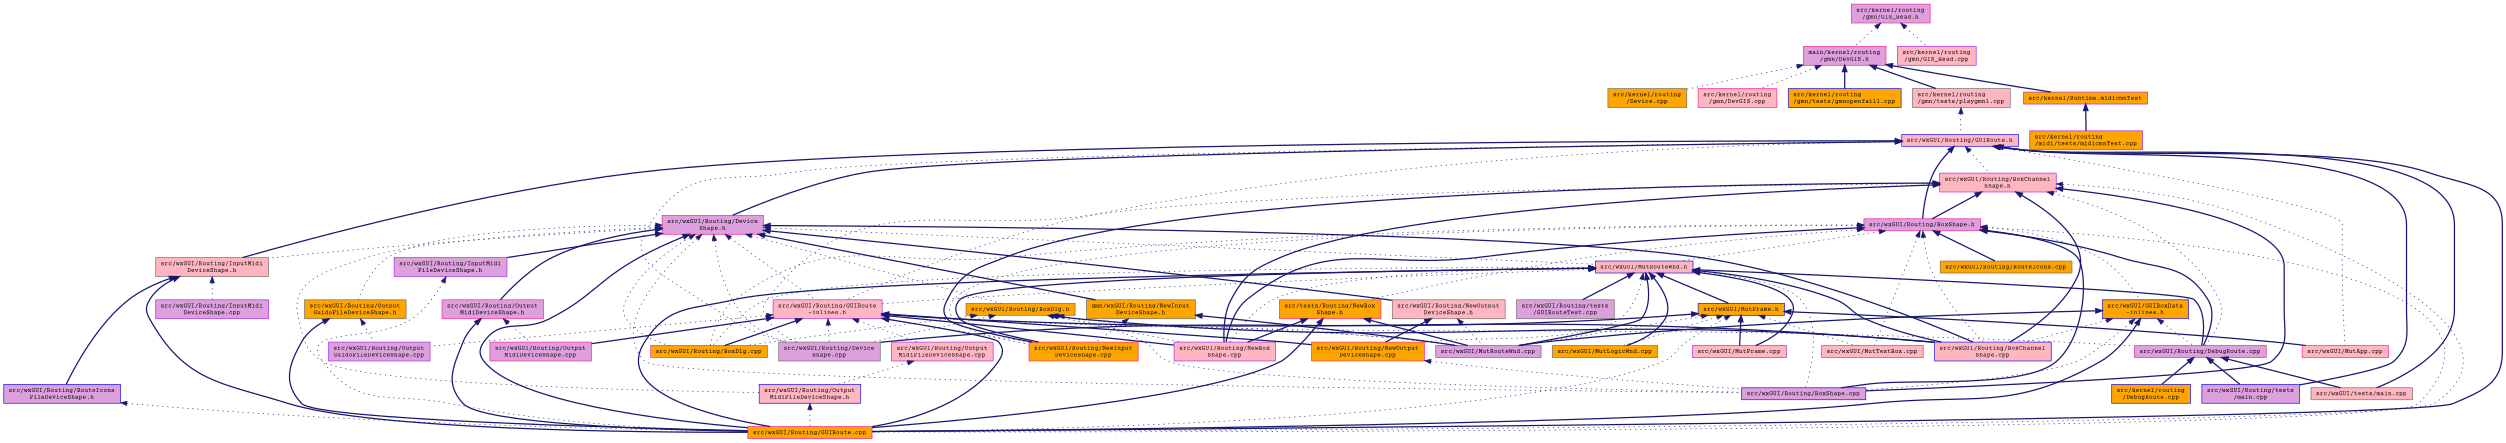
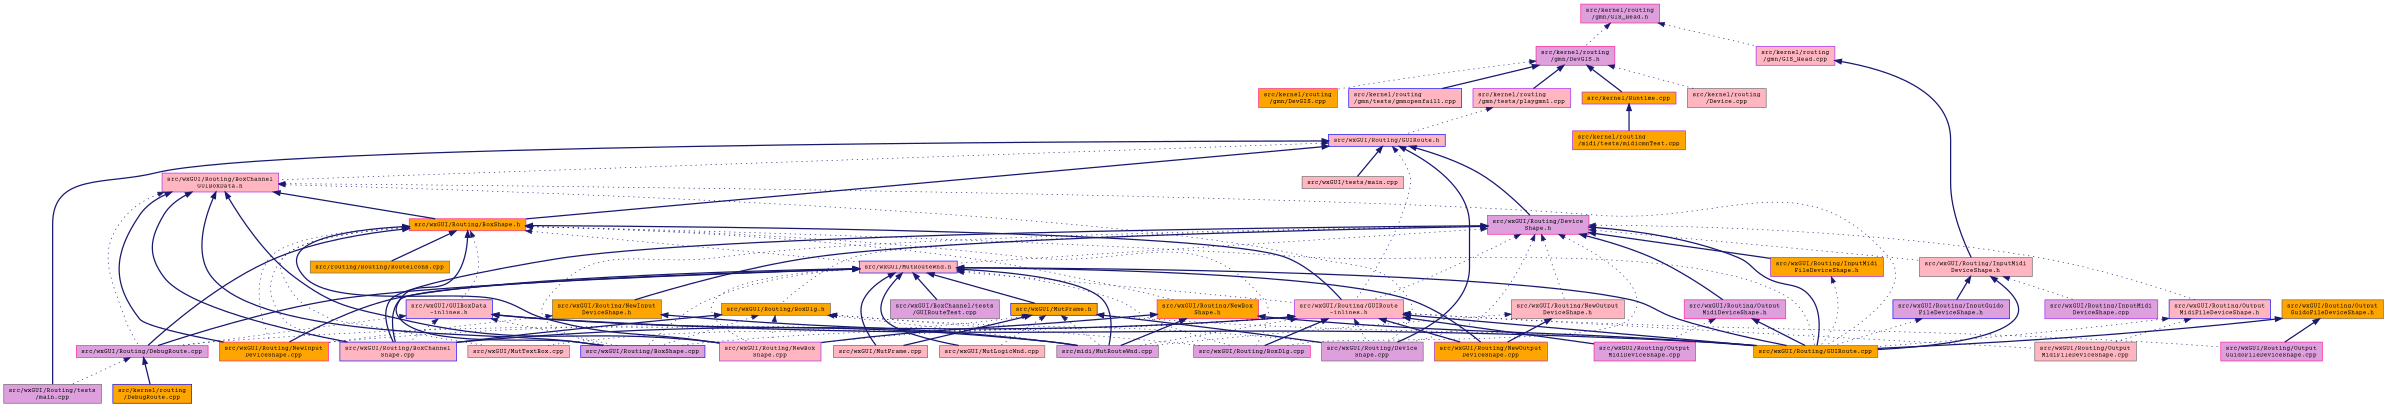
(1845, 56) -> (1575, 56)
(1647, 98) -> (1727, 98)
(1737, 98) -> (1298, 98)
(1845, 98) -> (1405, 98)
(1961, 98) -> (1522, 98)
(2086, 98) -> (1629, 98)
(1064, 150) -> (1949, 128)
(907, 164) -> (1470, 249)
(1998, 183) -> (220, 183)
(1922, 225) -> (468, 225)
none -> (925, 231)
(494, 233) -> none
(1097, 265) -> (1554, 270)
(451, 267) -> (1827, 267)
(2006, 267) -> (380, 267)
(1141, 309) -> (607, 309)
(1330, 309) -> (1208, 309)
(1565, 309) -> (945, 309)
(2145, 309) -> (449, 309)
(1010, 328) -> (1054, 328)
(371, 336) -> (2299, 332)
(1547, 336) -> (1229, 276)
(379, 352) -> (2272, 352)
(709, 352) -> (1252, 352)
(942, 352) -> (2086, 352)
(1368, 352) -> (1491, 352)
(1488, 352) -> (1108, 352)
(1605, 352) -> (992, 352)
(2345, 352) -> none
(875, 373) -> (2132, 337)
(2284, 373) -> none
(2227, 374) -> (98, 372)
(1586, 377) -> (984, 329)
(2488, 385) -> none
(62, 394) -> (1951, 309)
(2251, 394) -> (53, 394)
